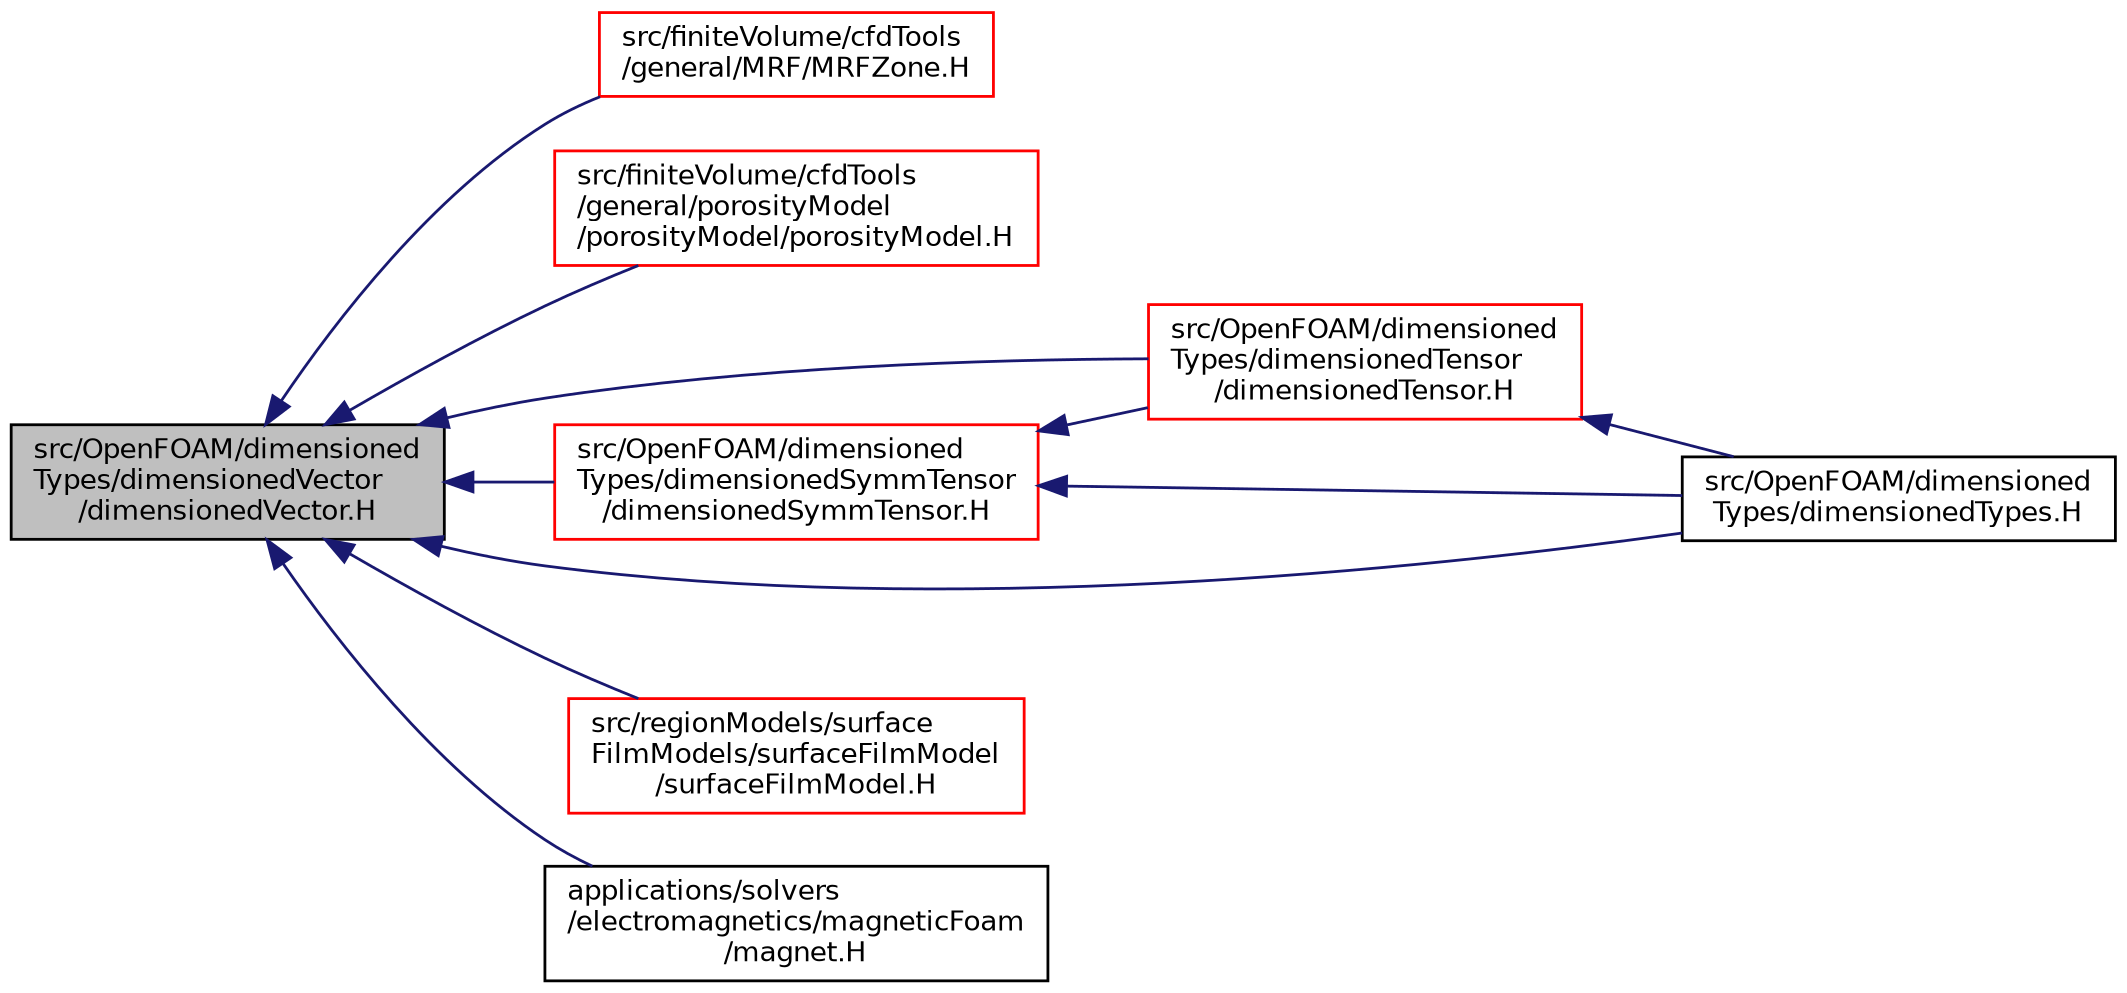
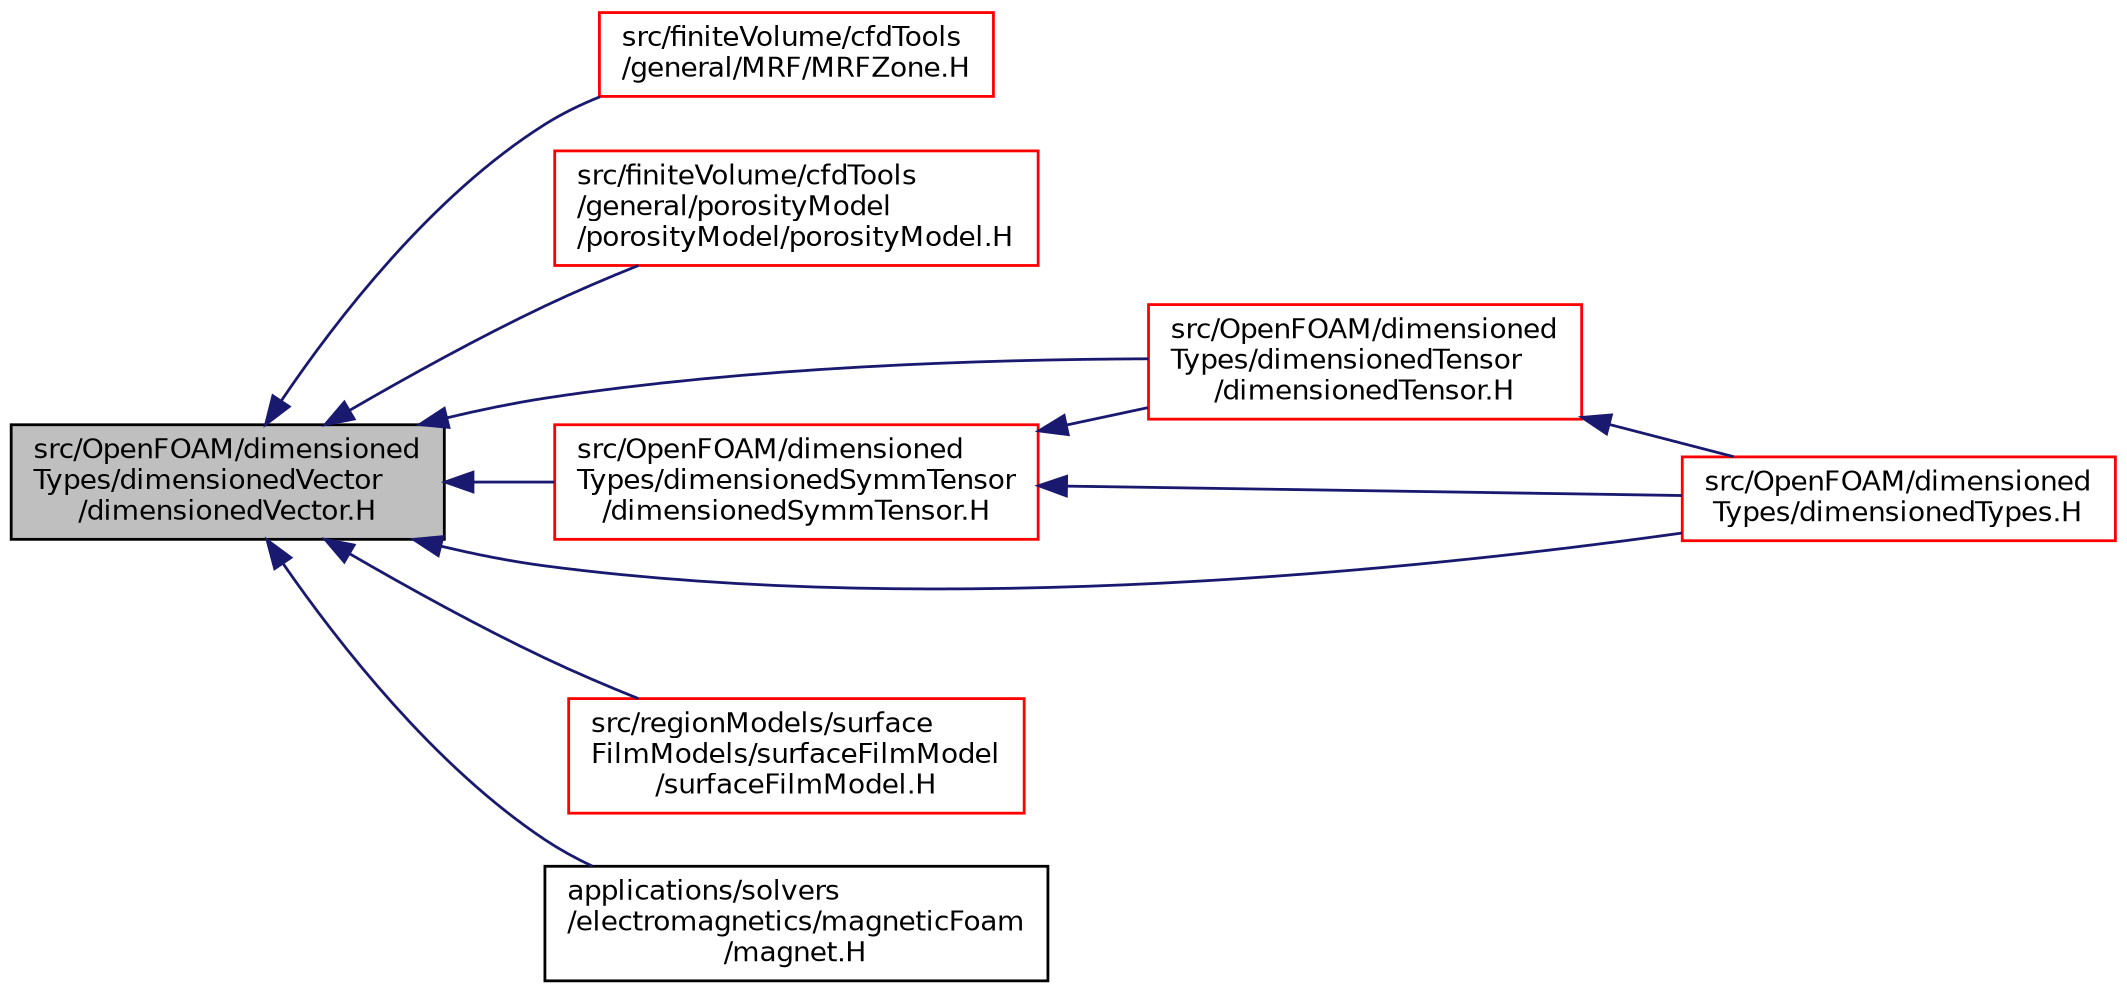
(1899, 499) -> (1899, 499)
